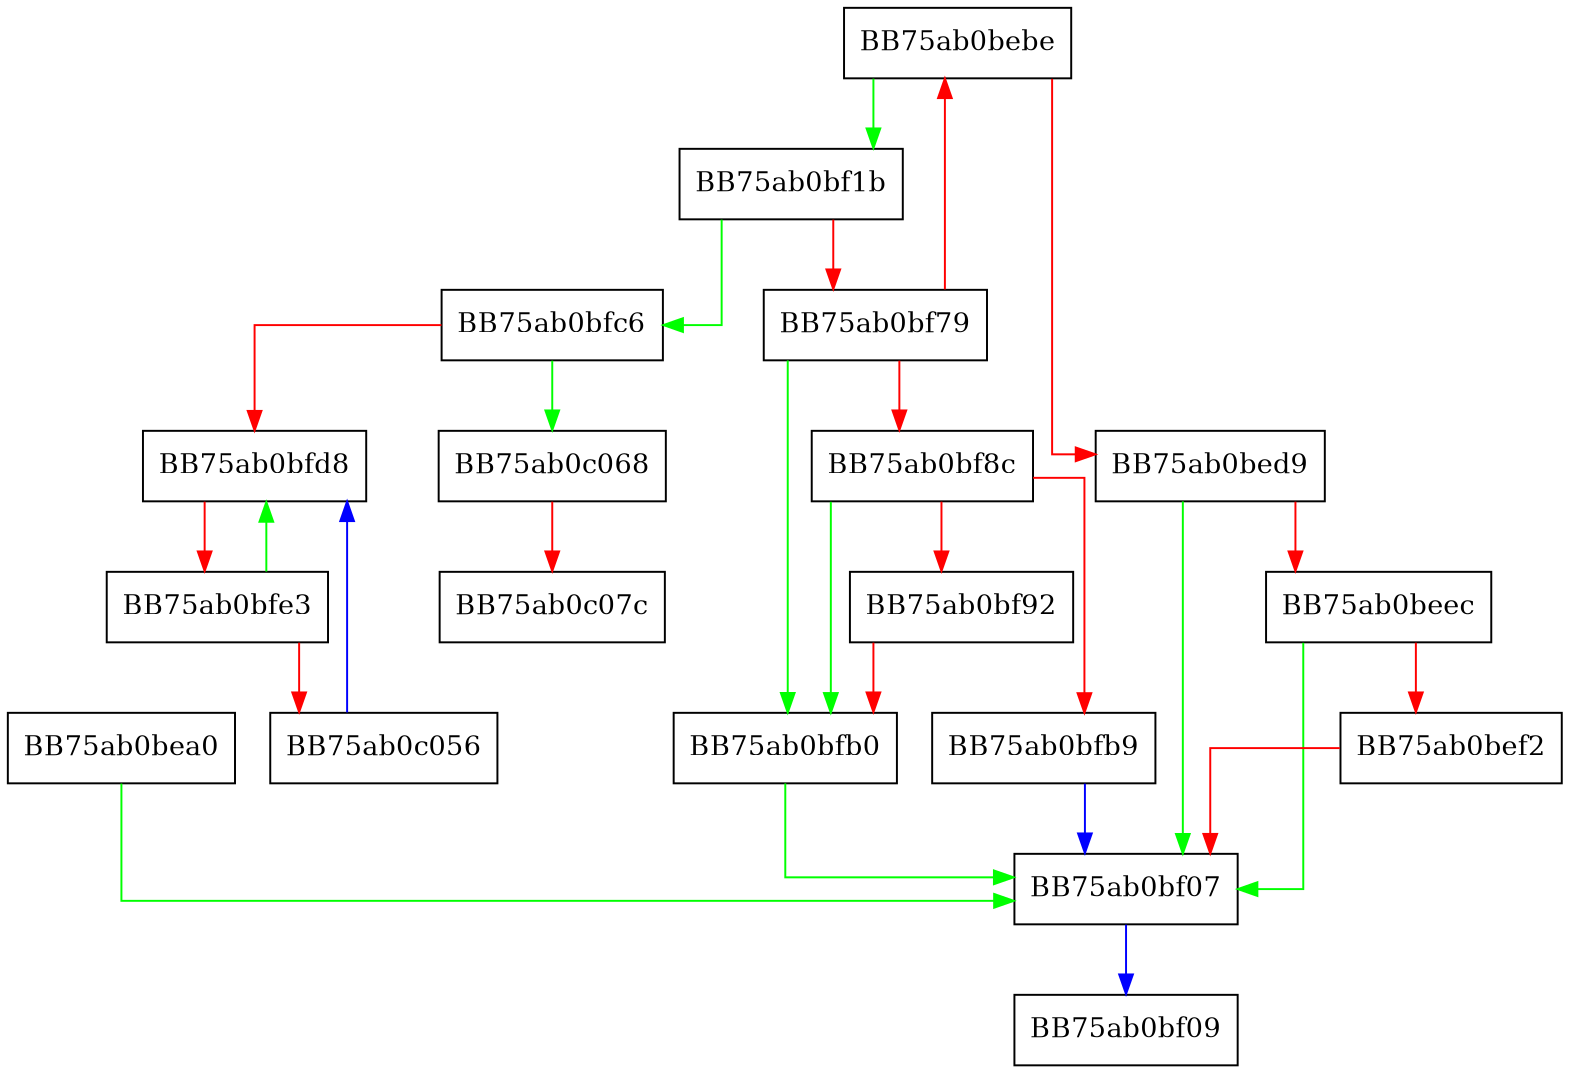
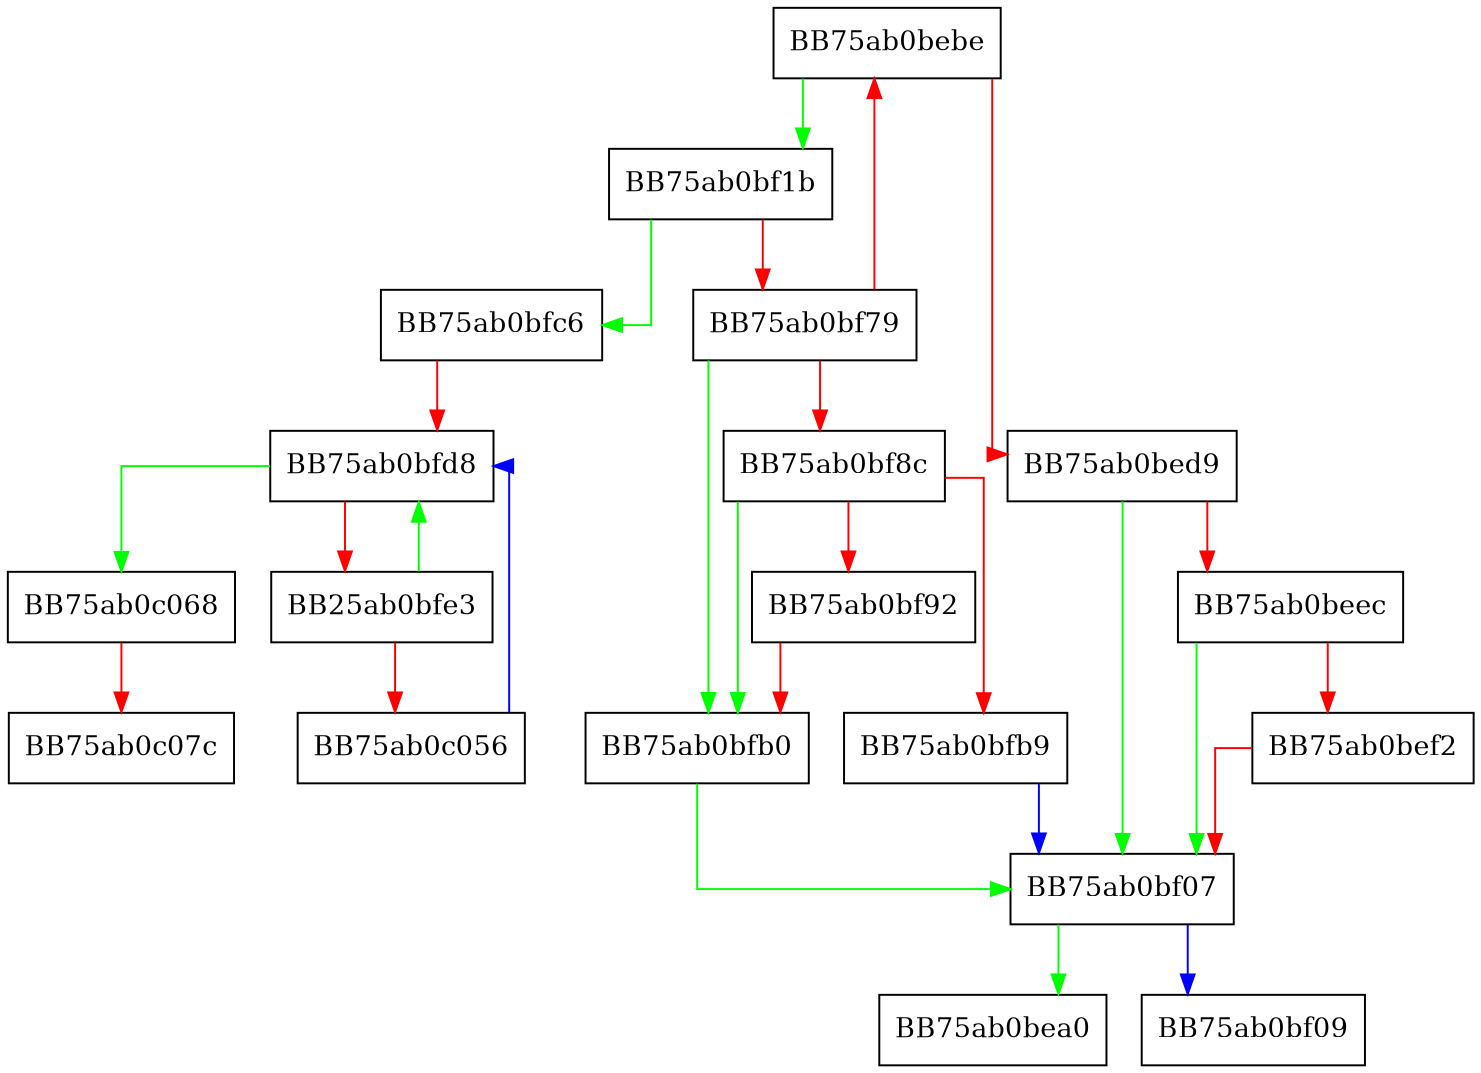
(552, 386) -> (153, 466)
(217, 607) -> (382, 607)
(499, 901) -> (1058, 950)
